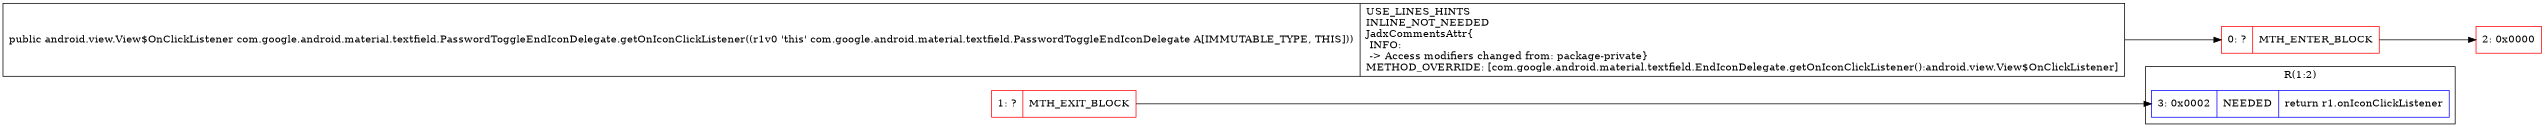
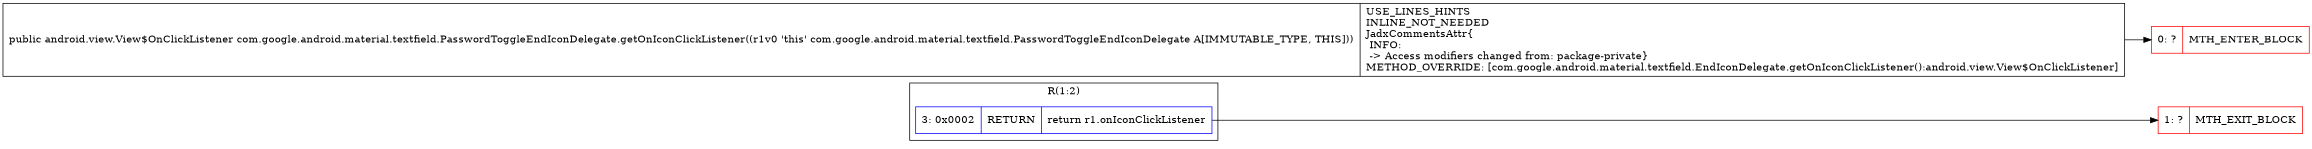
(2509, 40) -> none
(2248, 103) -> (1011, 120)
(1640, 104) -> (1681, 120)
